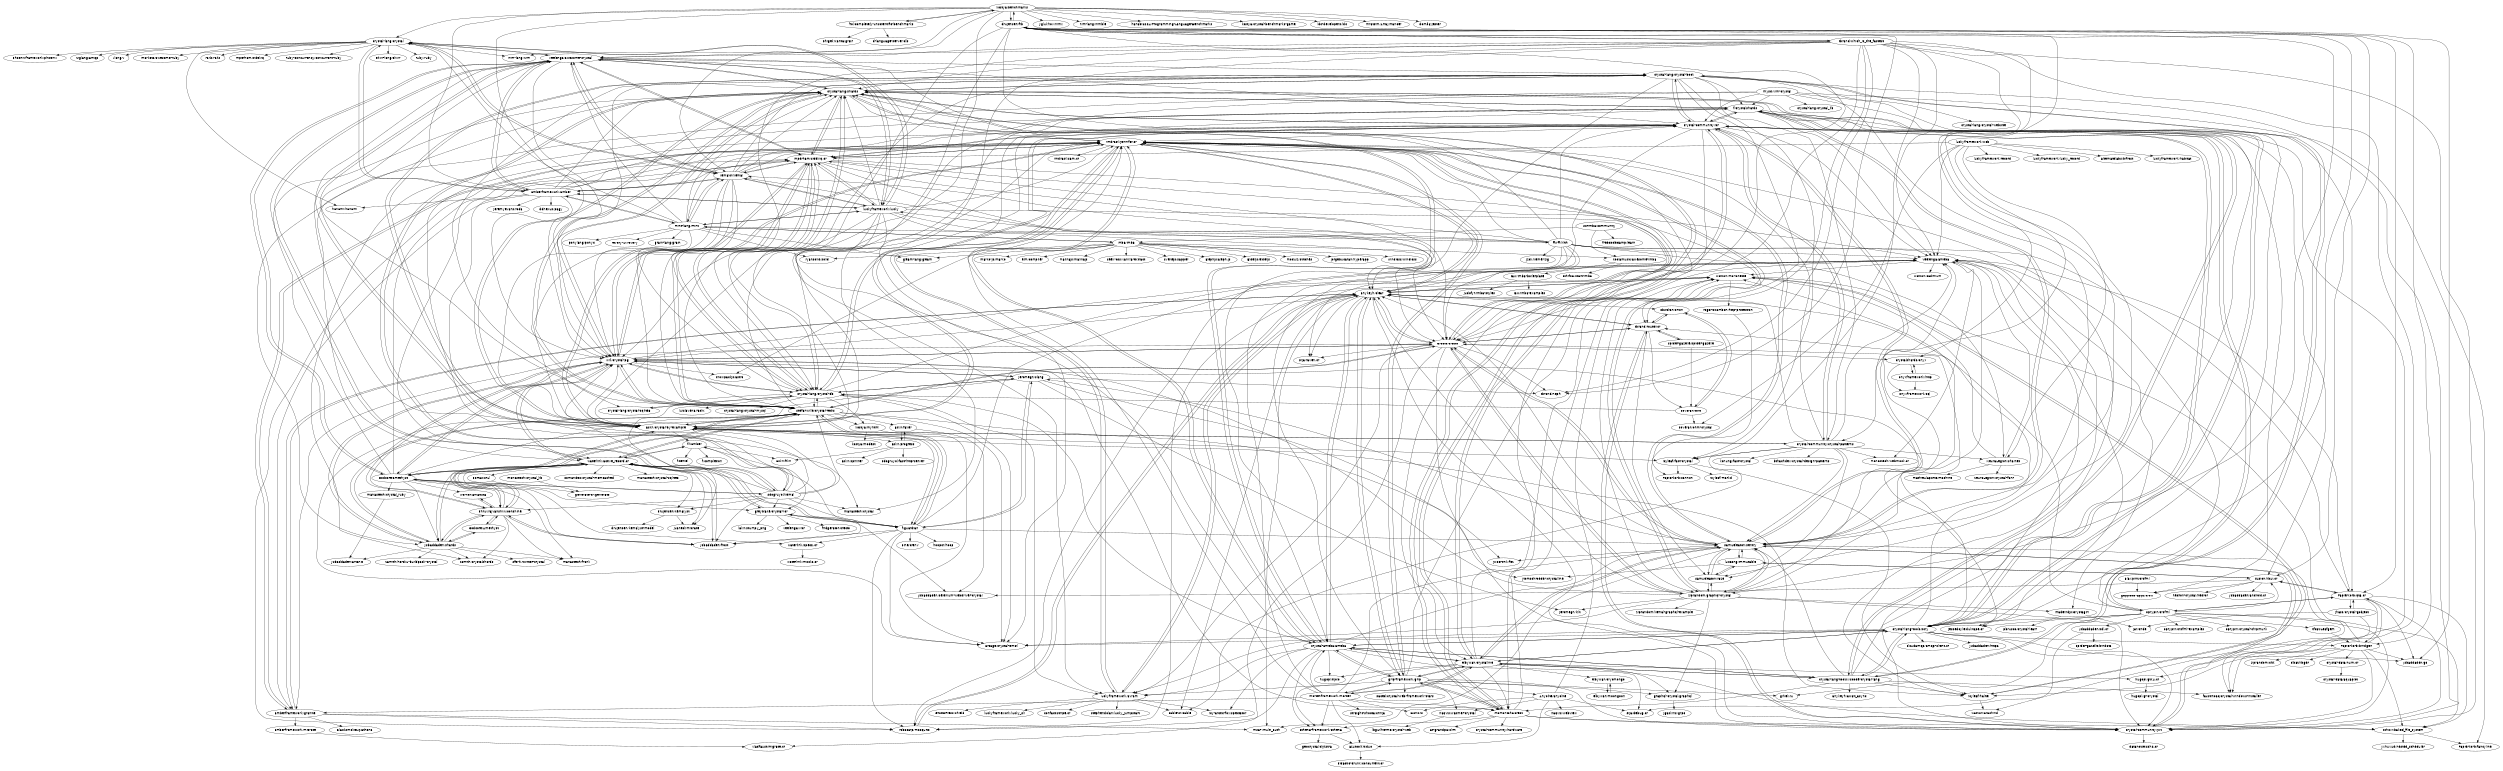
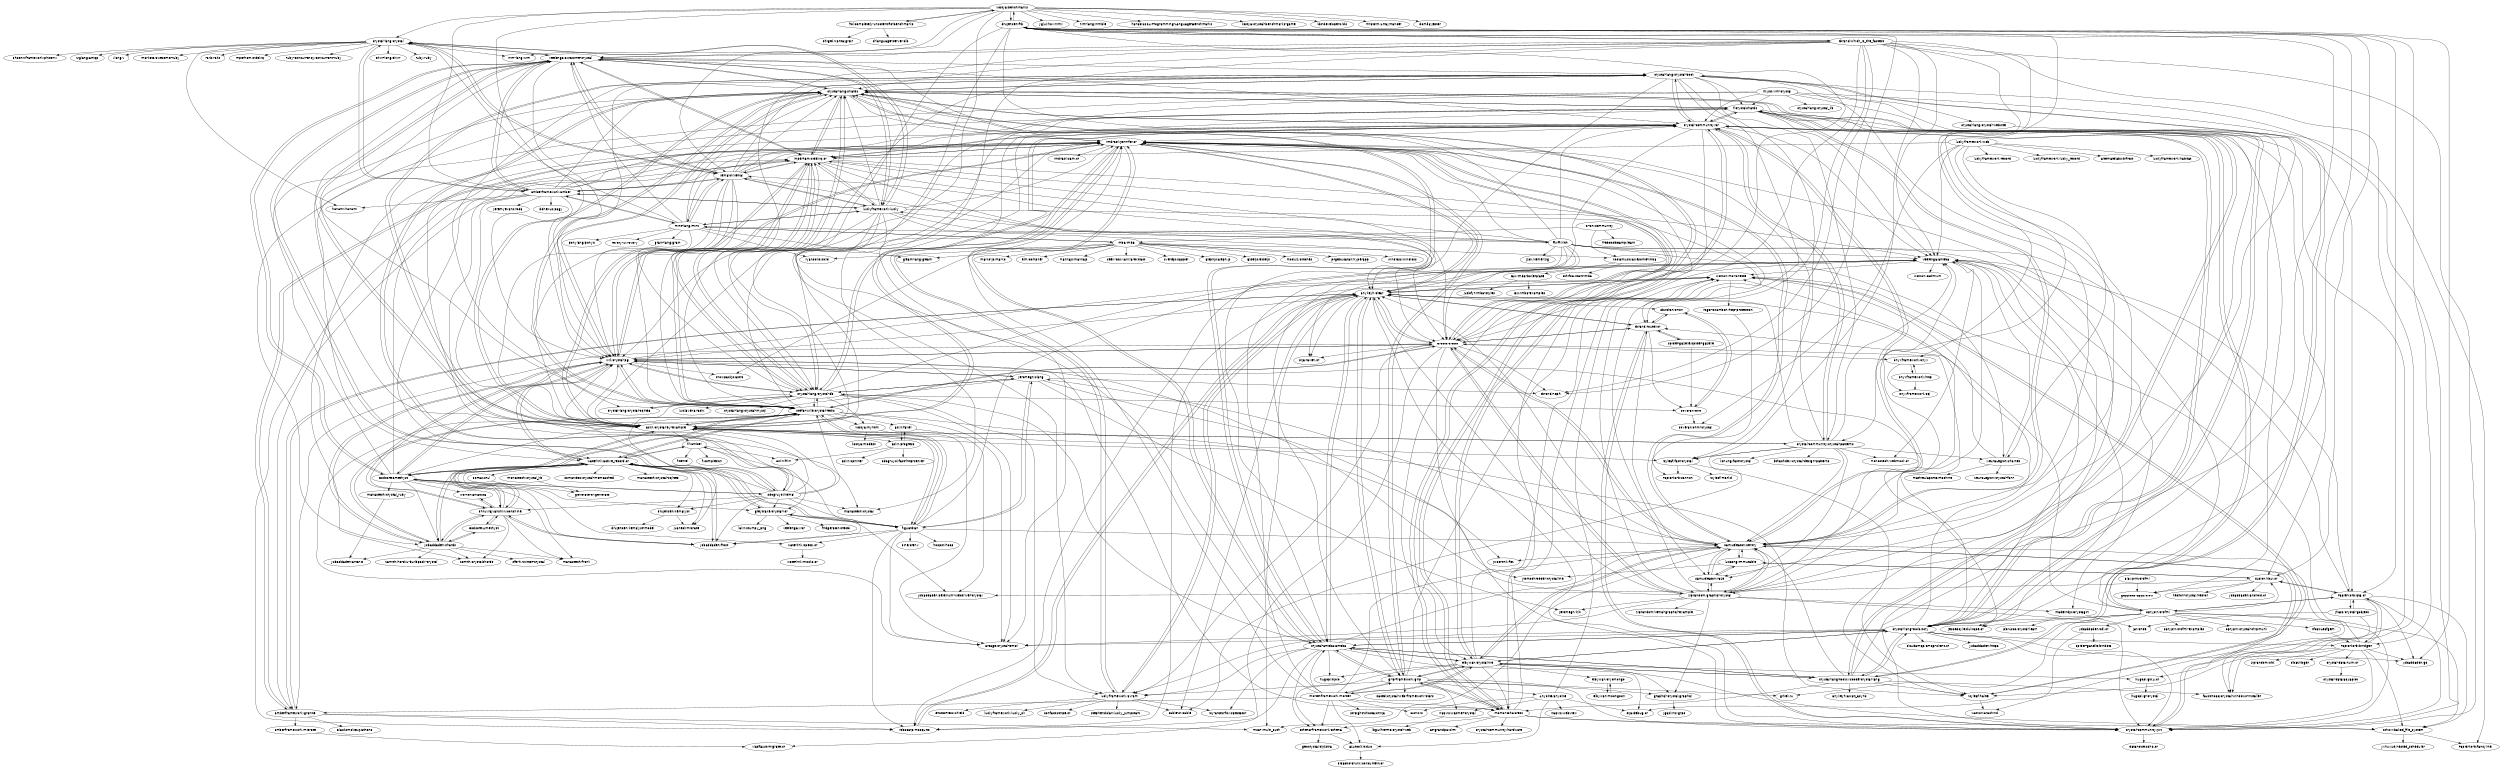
(1654, 212) -> (2217, 352)
(1599, 226) -> (1599, 226)
none -> (457, 357)
(1911, 360) -> (1911, 360)
(1260, 403) -> (1257, 403)
